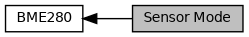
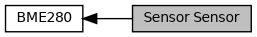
(188, 19) -> (192, 19)
